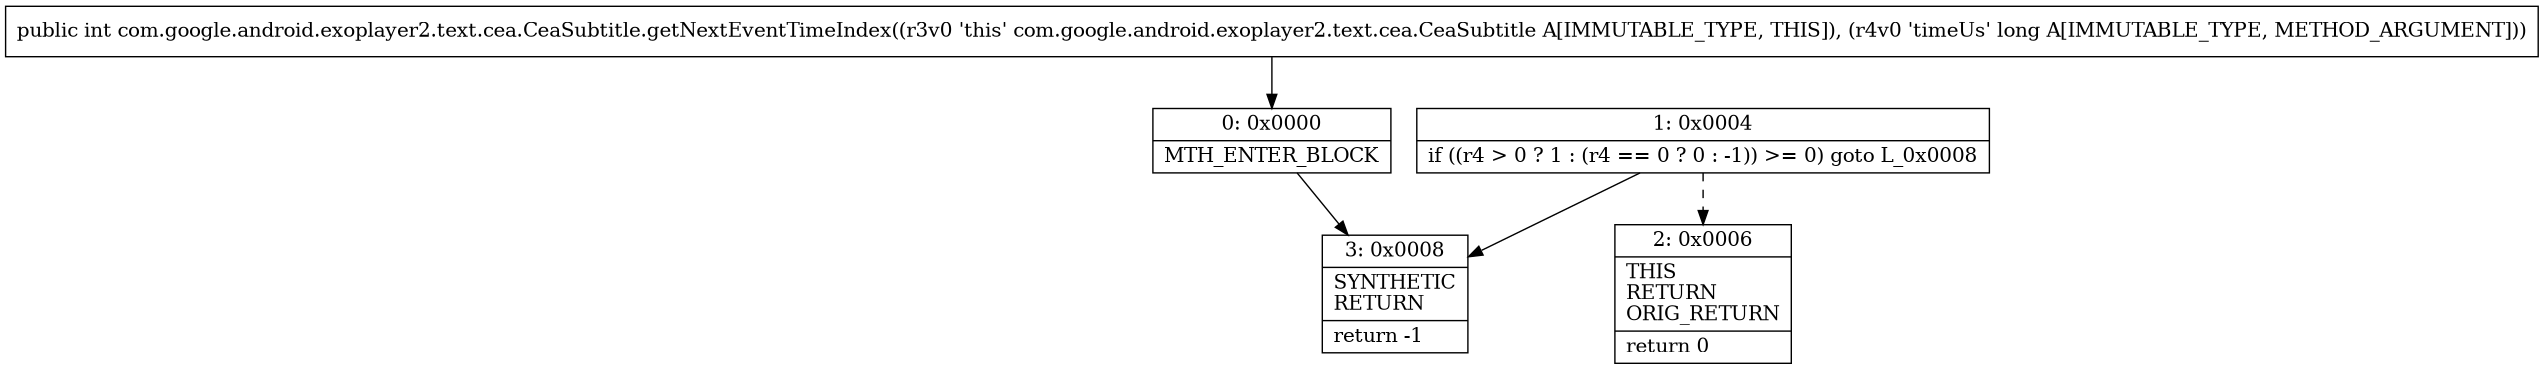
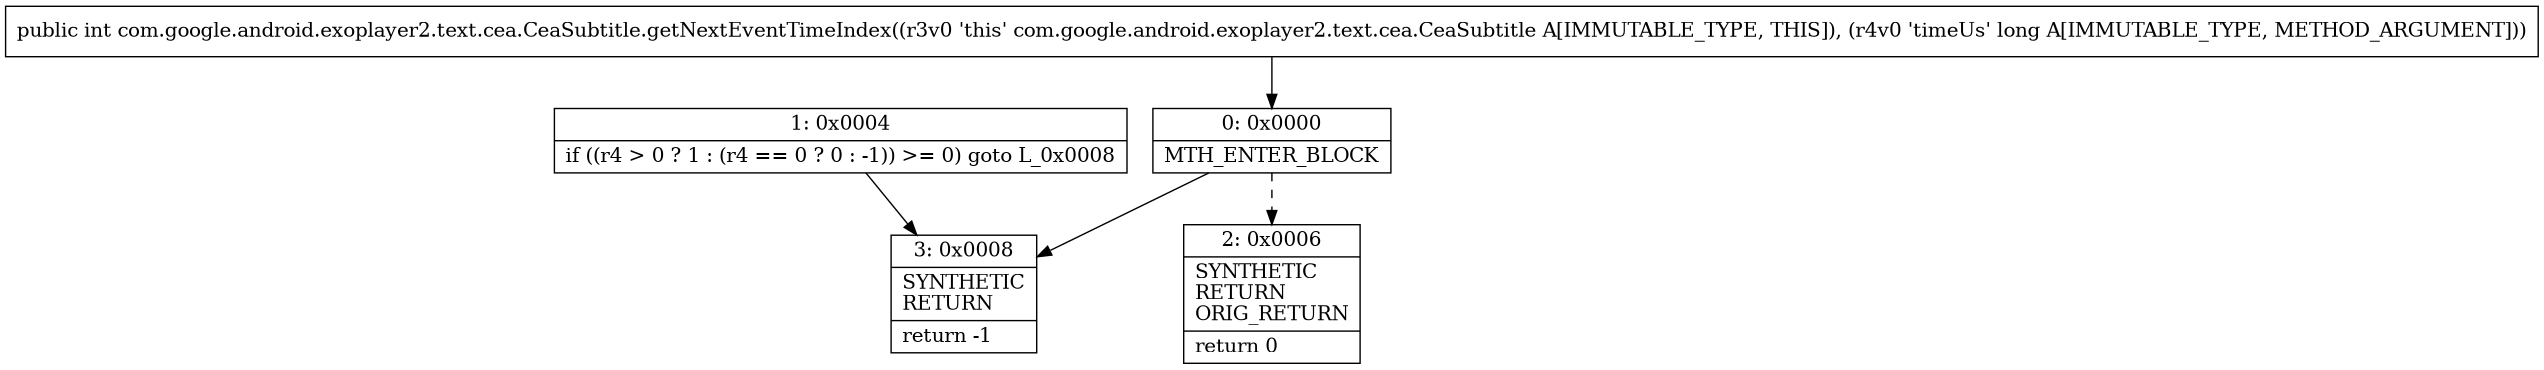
(1703, 192) -> (1272, 192)
(1652, 272) -> (1256, 272)
